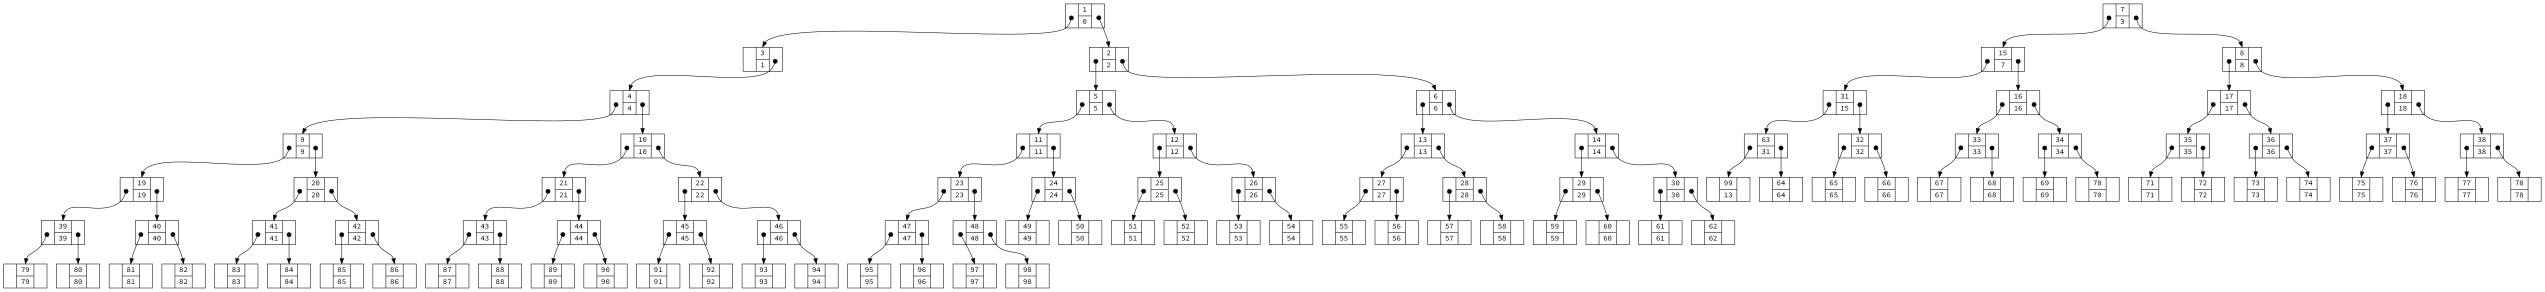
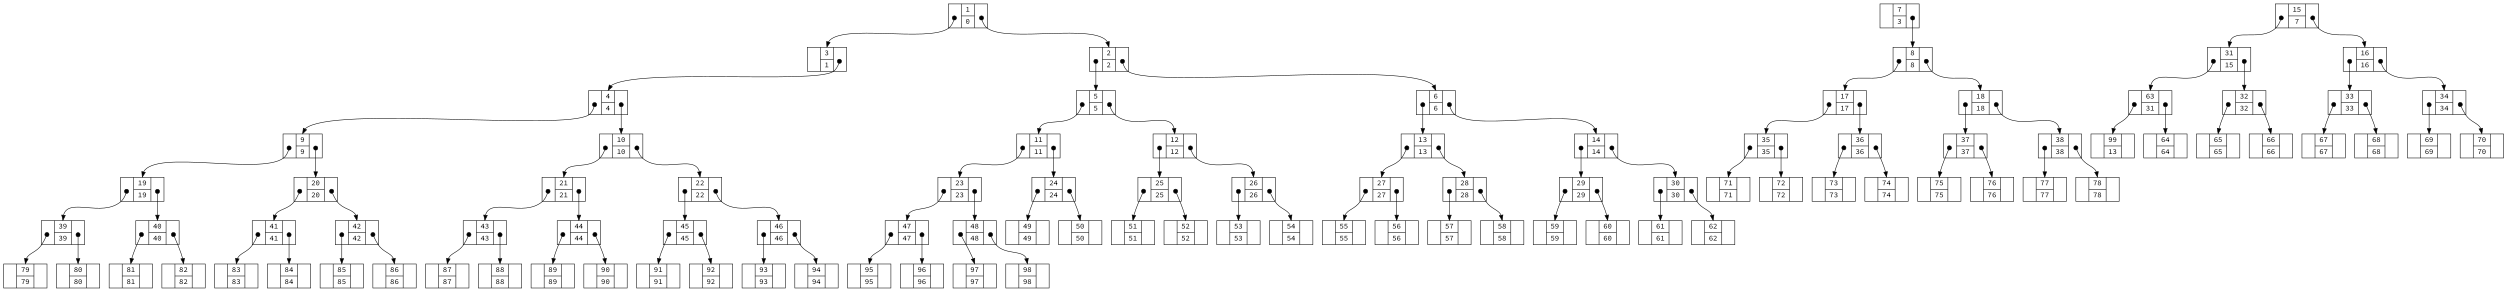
(2058, 34) -> none
